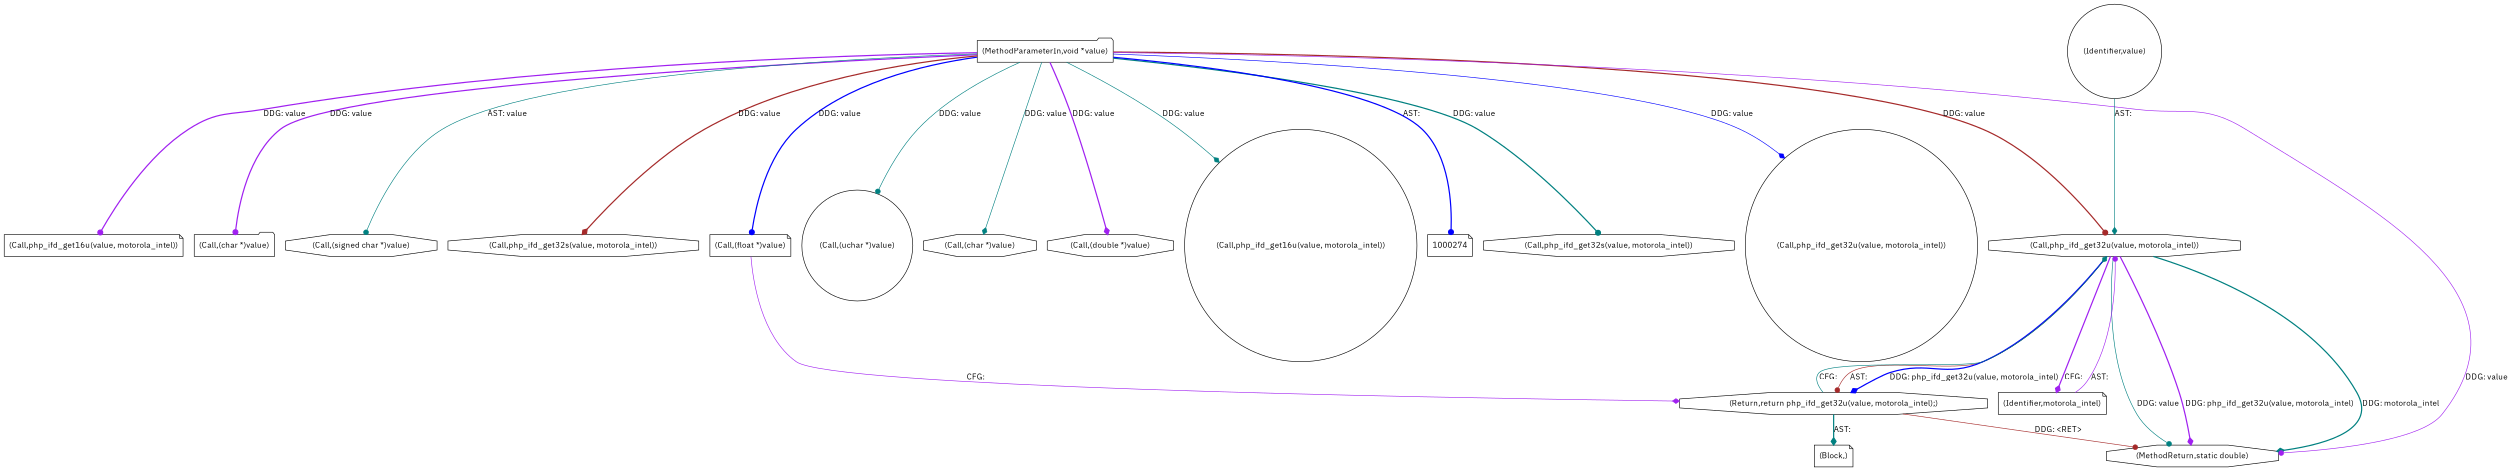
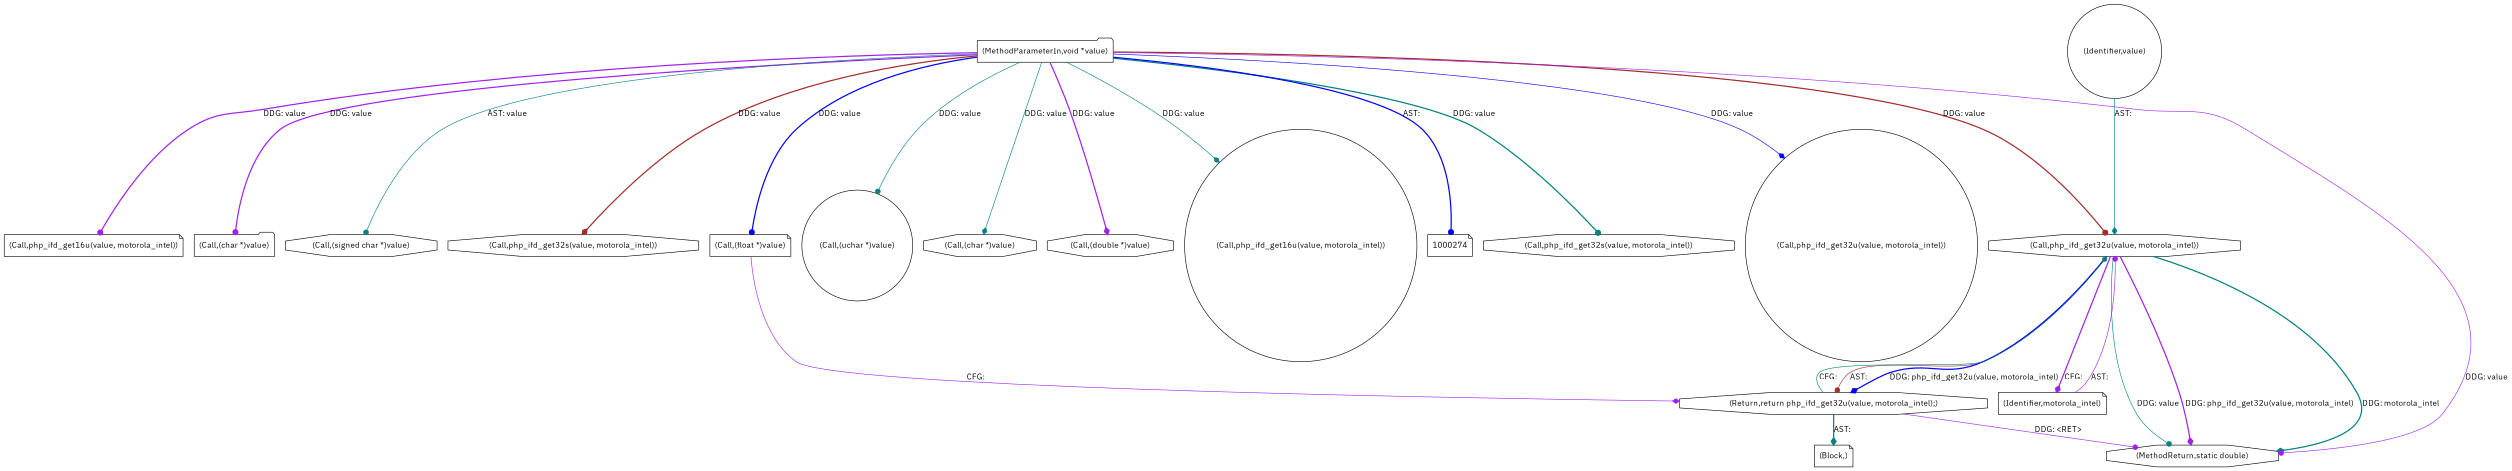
(2018, 430) -> (2018, 430)
